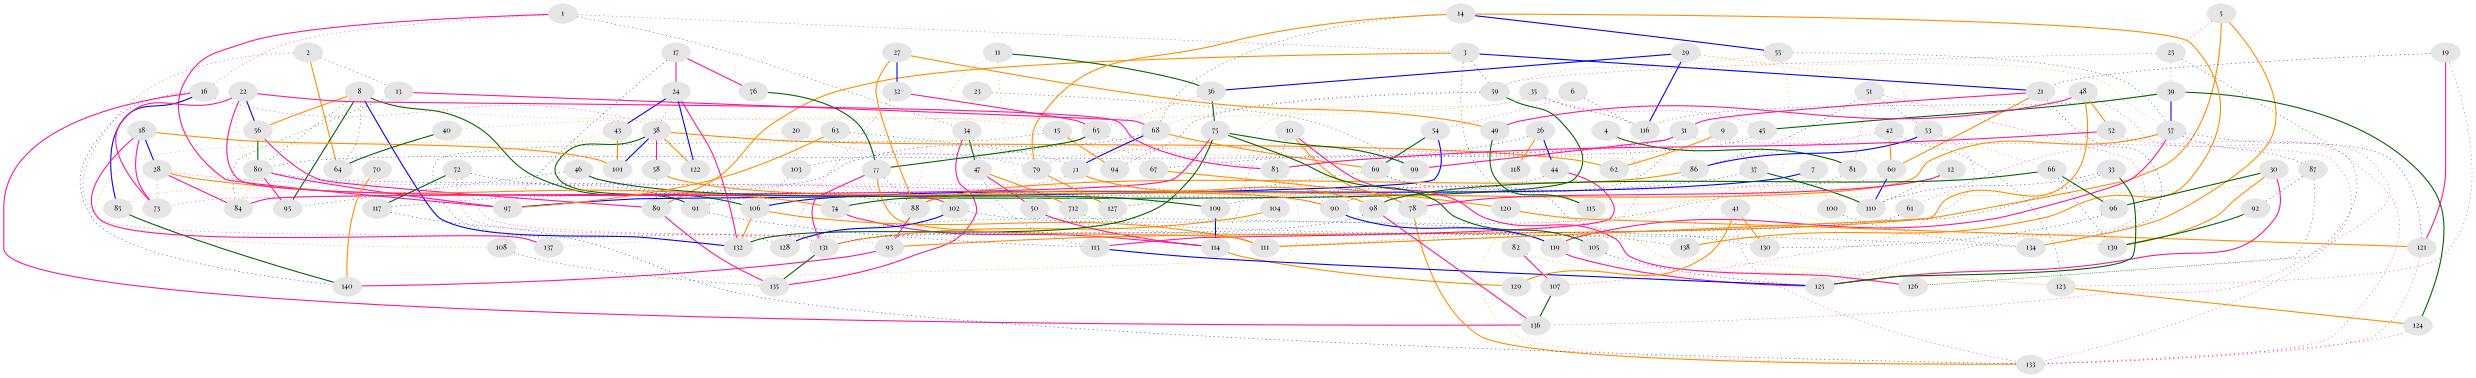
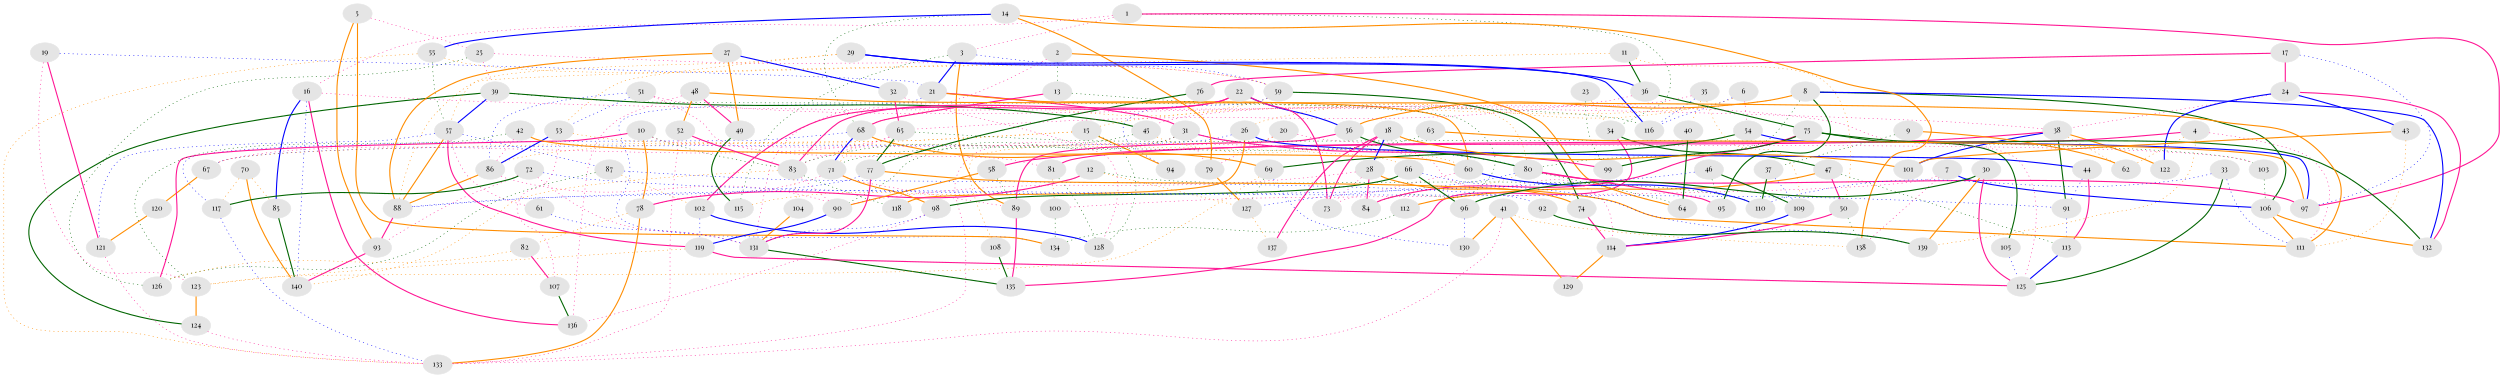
(359, 133) -> (1606, 187)
(1136, 145) -> (2097, 153)
(1729, 150) -> (1621, 142)
(1275, 189) -> (795, 189)
none -> (843, 191)
(1074, 209) -> (1405, 209)
(1455, 267) -> (774, 268)
(624, 273) -> (1005, 272)
